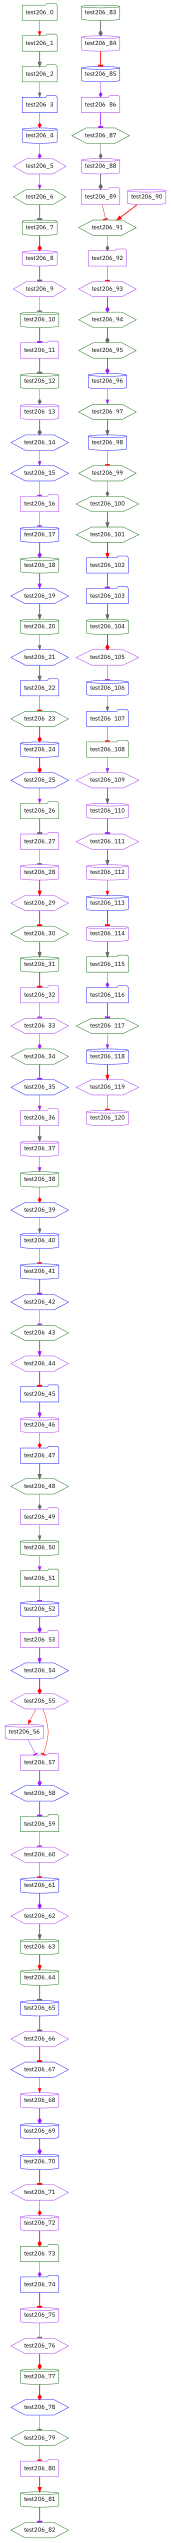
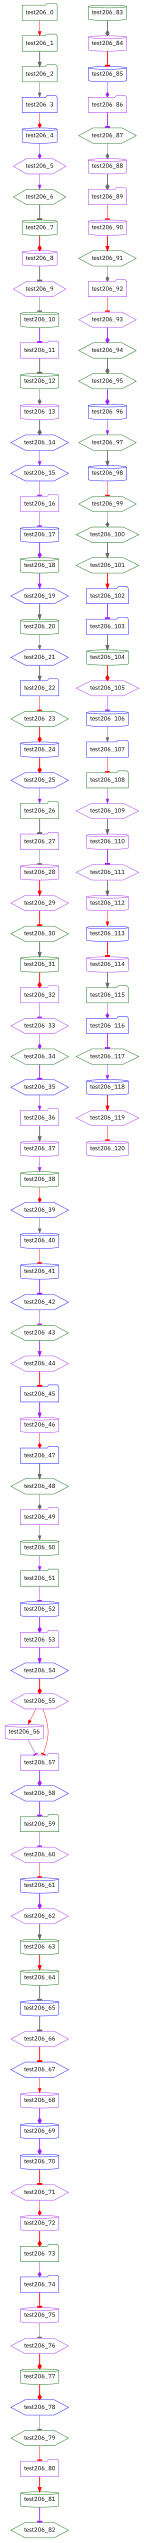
(104, 211) -> (107, 211)
(40, 979) -> (40, 977)
